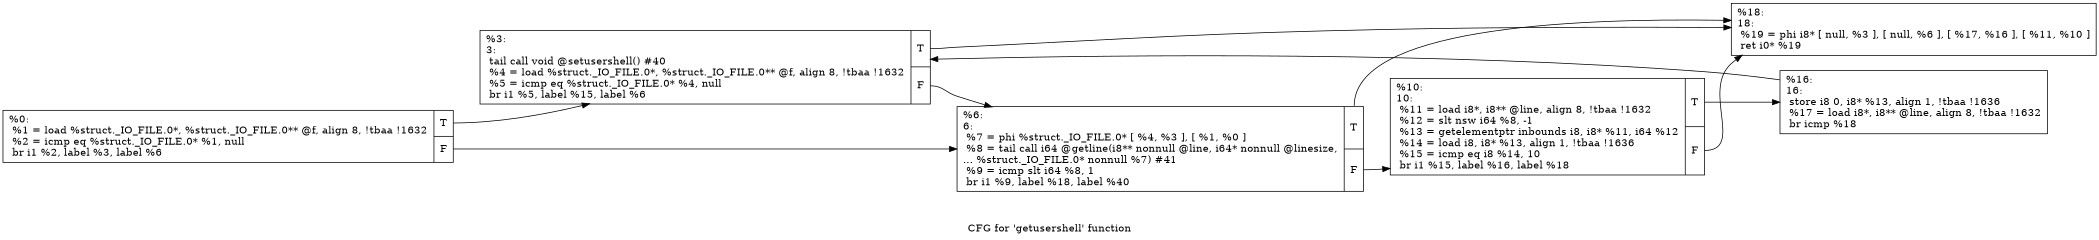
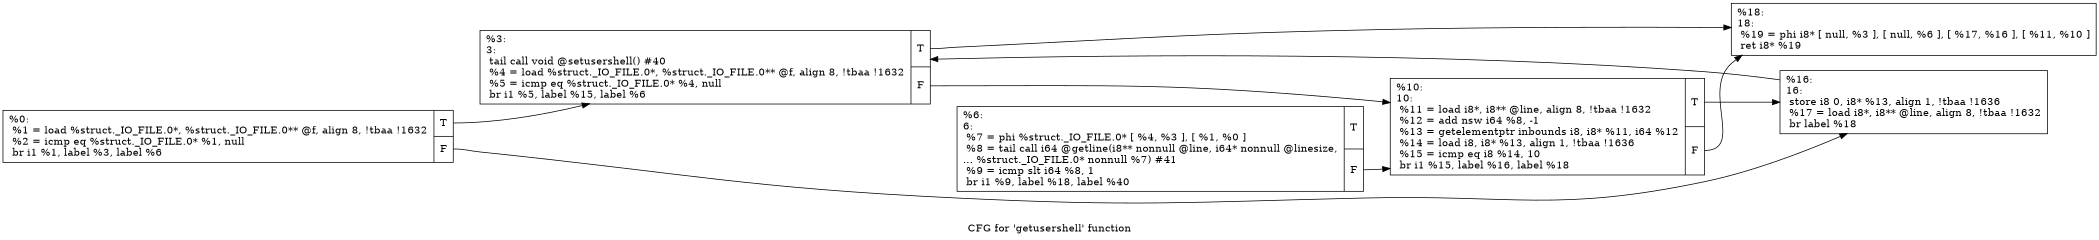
(1485, 33) -> none
(1770, 46) -> (1770, 46)
(957, 96) -> (1157, 87)
(1465, 121) -> (1468, 121)
(1822, 124) -> (1822, 124)
(701, 149) -> (1150, 203)
(86, 153) -> (86, 153)
